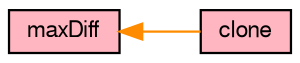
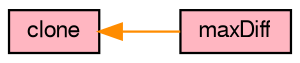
(172, 32) -> (151, 32)
